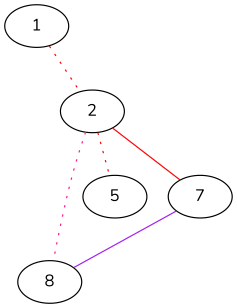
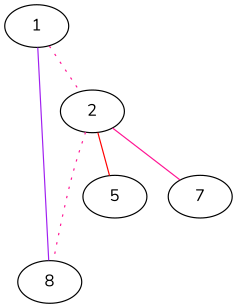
(65, 69) -> (65, 69)
(104, 154) -> (104, 154)
(146, 154) -> (146, 154)
(125, 239) -> (43, 154)
